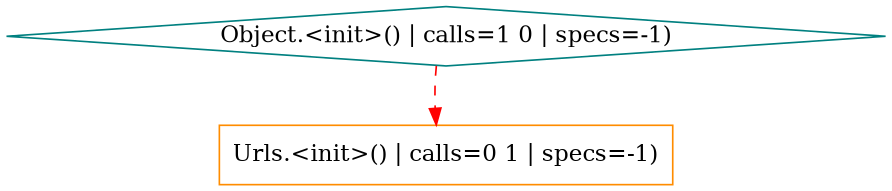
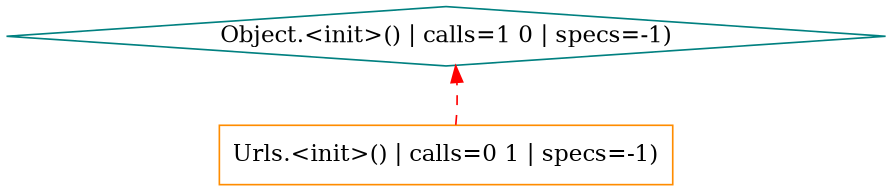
(435, 87) -> (457, 104)
